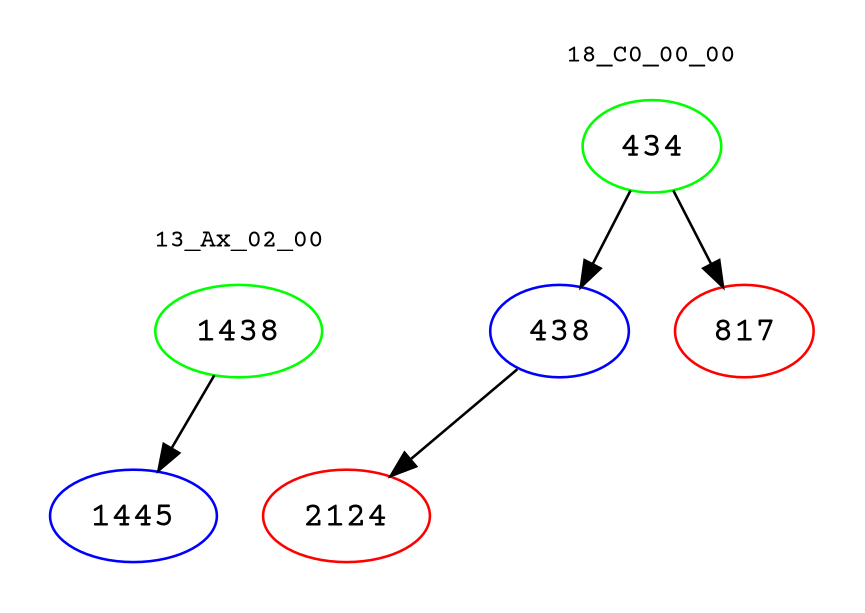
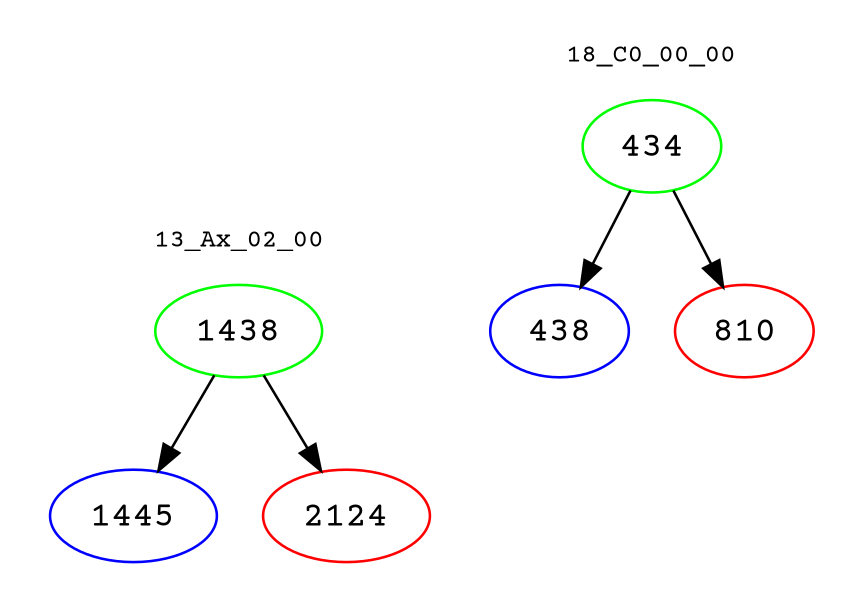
(744, 331) -> (744, 331)
(464, 414) -> (286, 412)
